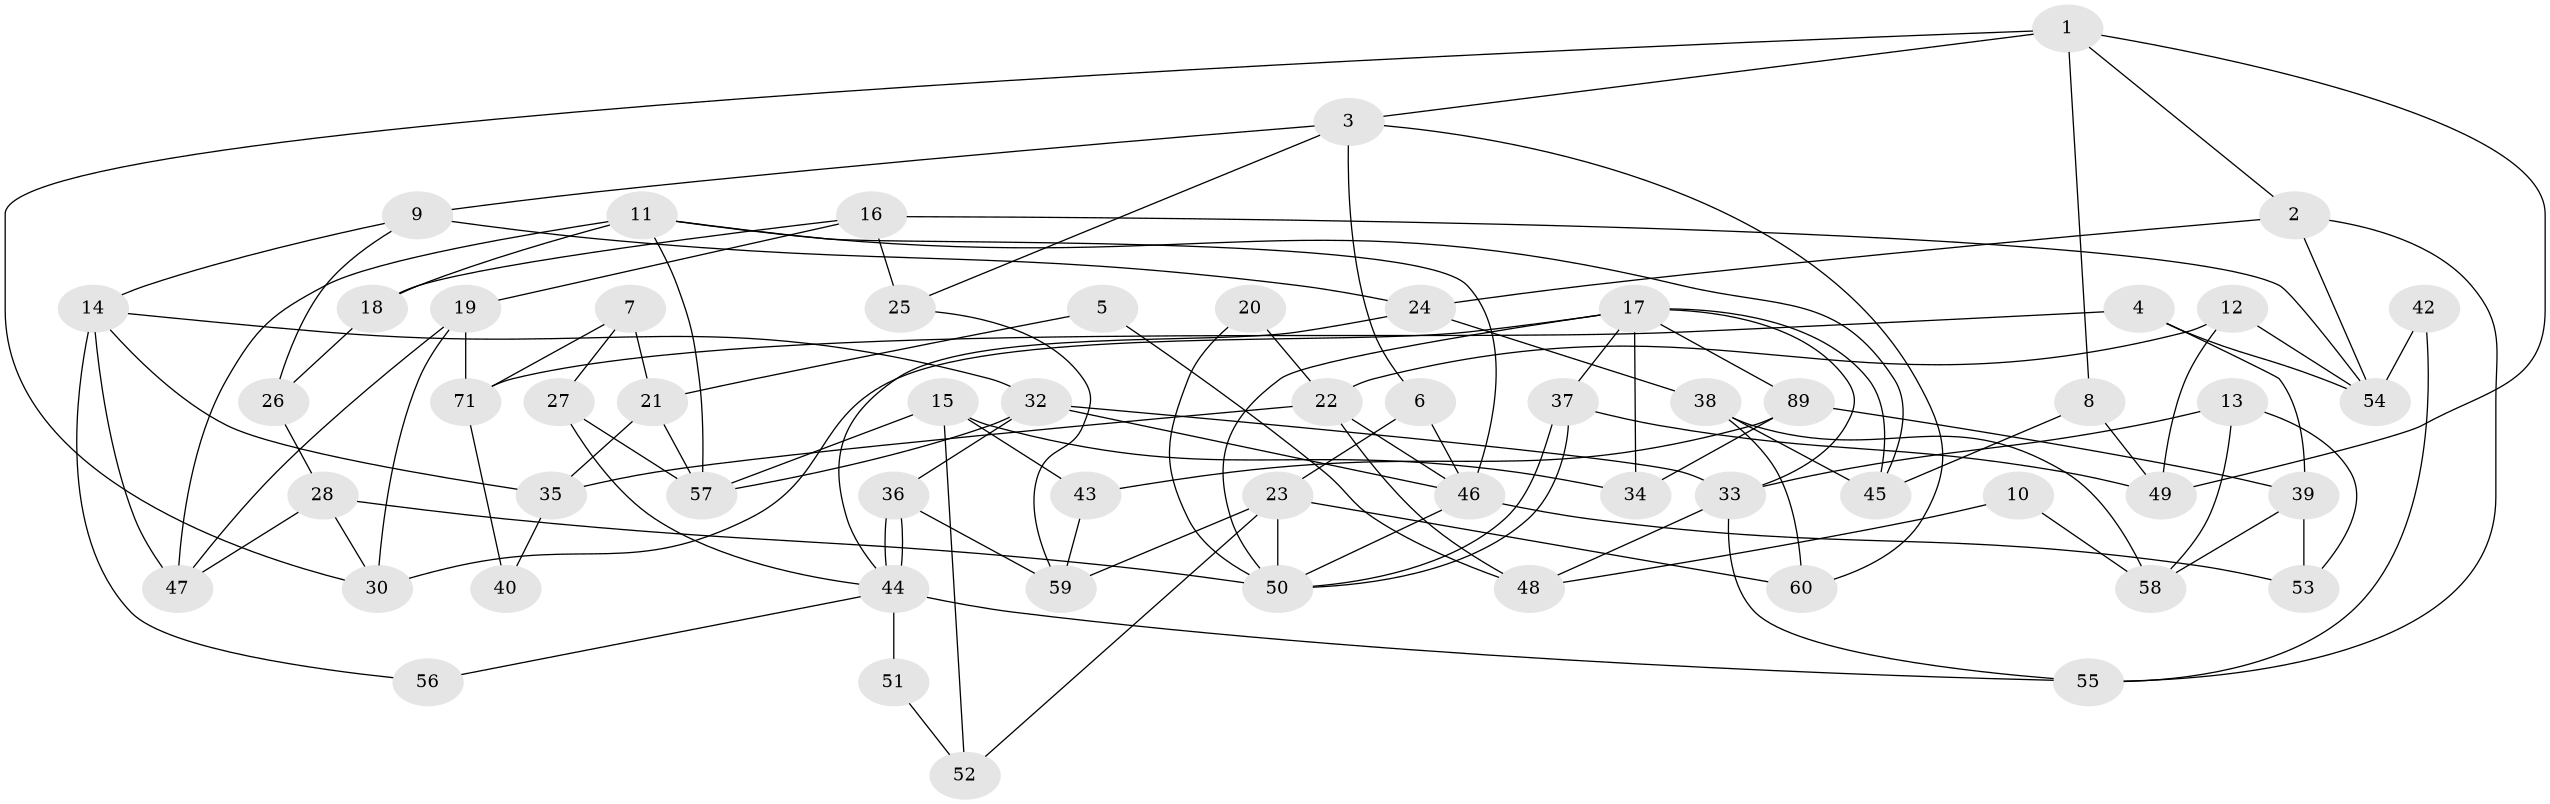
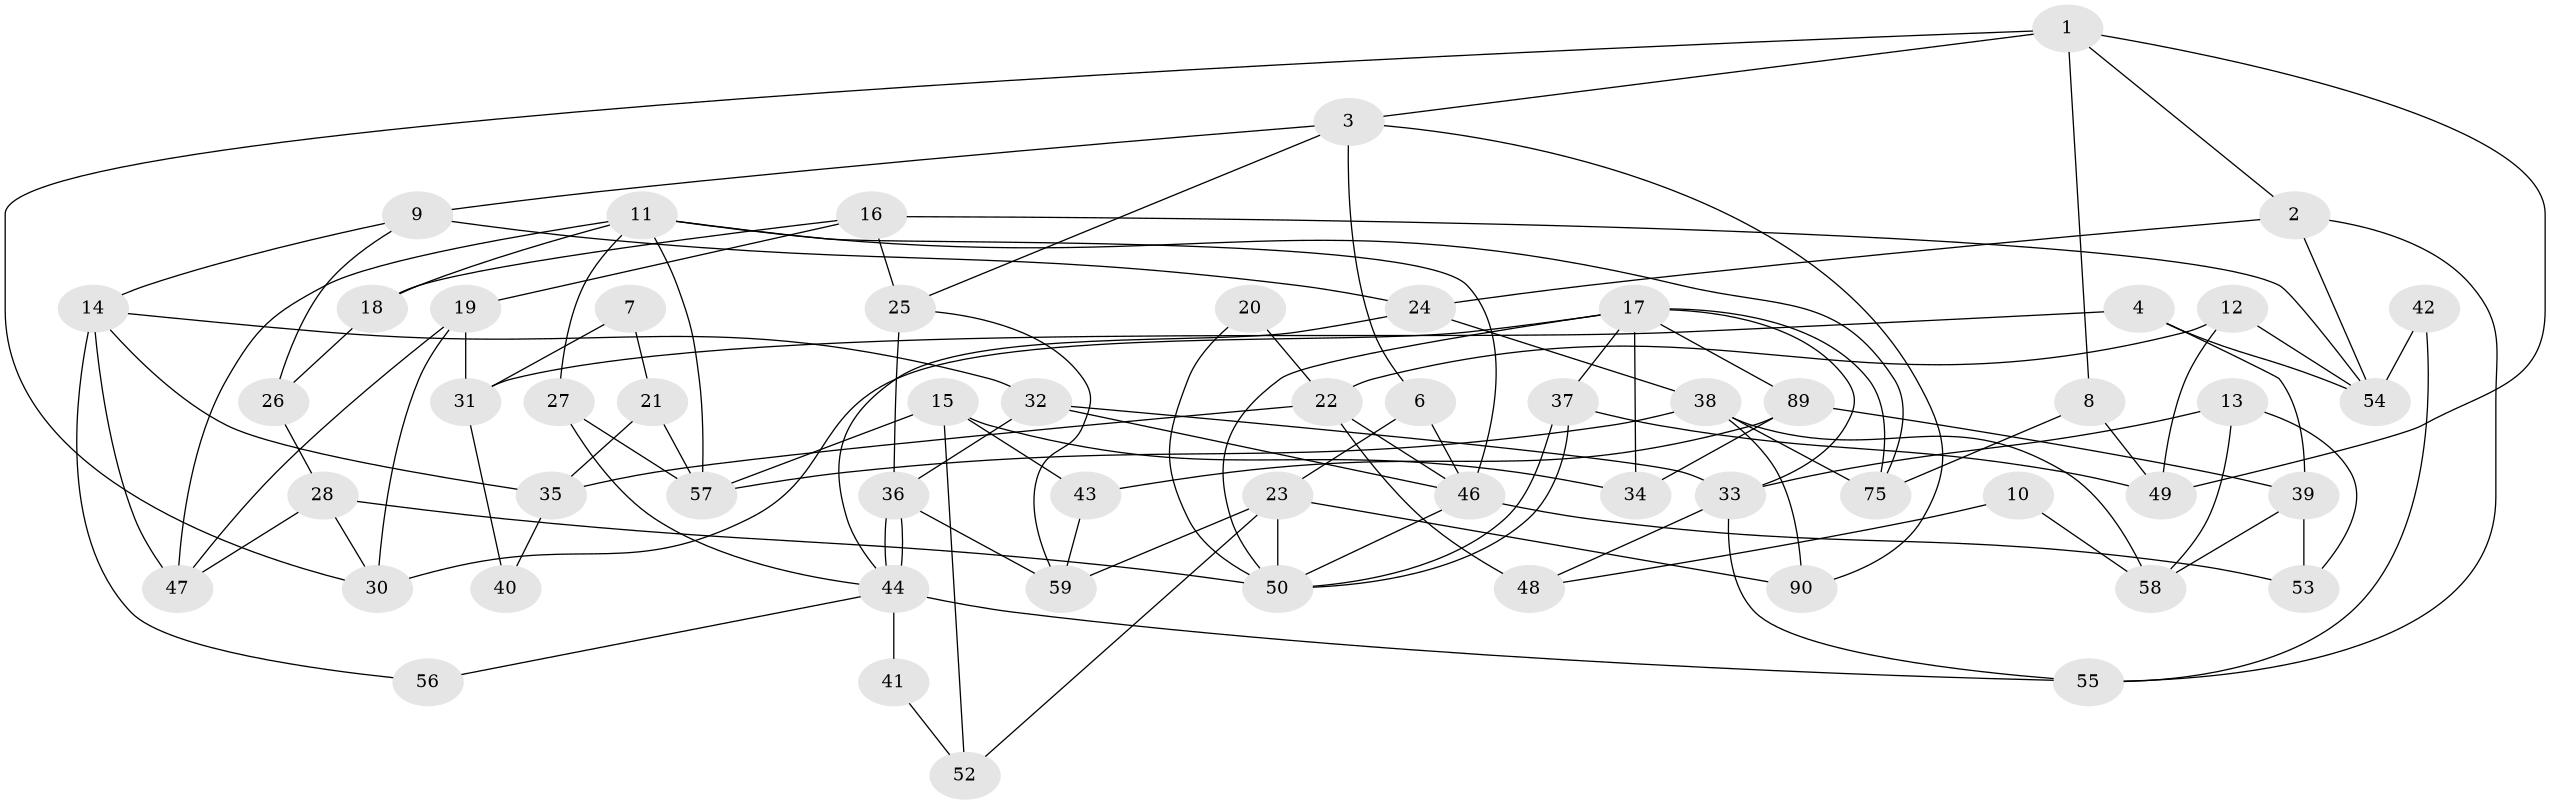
(1103, 309) -> none
(595, 355) -> (577, 301)
(466, 402) -> (466, 402)
none -> (896, 402)
(874, 459) -> (1323, 452)
(1876, 496) -> (1876, 496)
(1802, 589) -> (1802, 589)
(894, 682) -> (894, 682)
